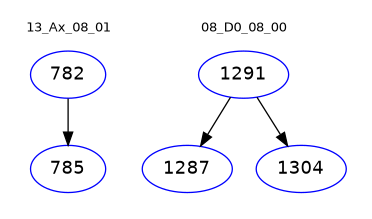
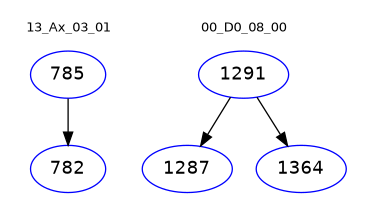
(69, 28) -> (69, 28)
(244, 28) -> (244, 28)
(68, 115) -> (68, 115)
(301, 169) -> (301, 169)
